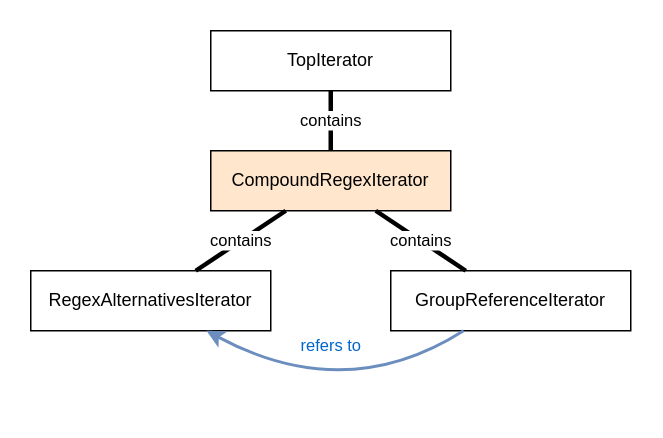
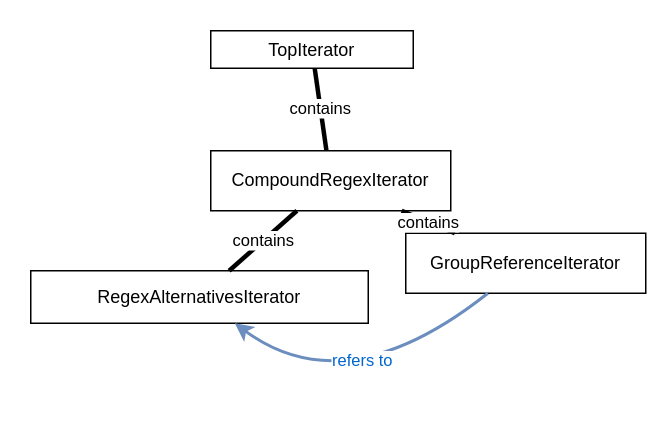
(331, 61) -> (312, 50)
(331, 181) -> (331, 181)
(151, 301) -> (200, 297)
(511, 301) -> (526, 263)
